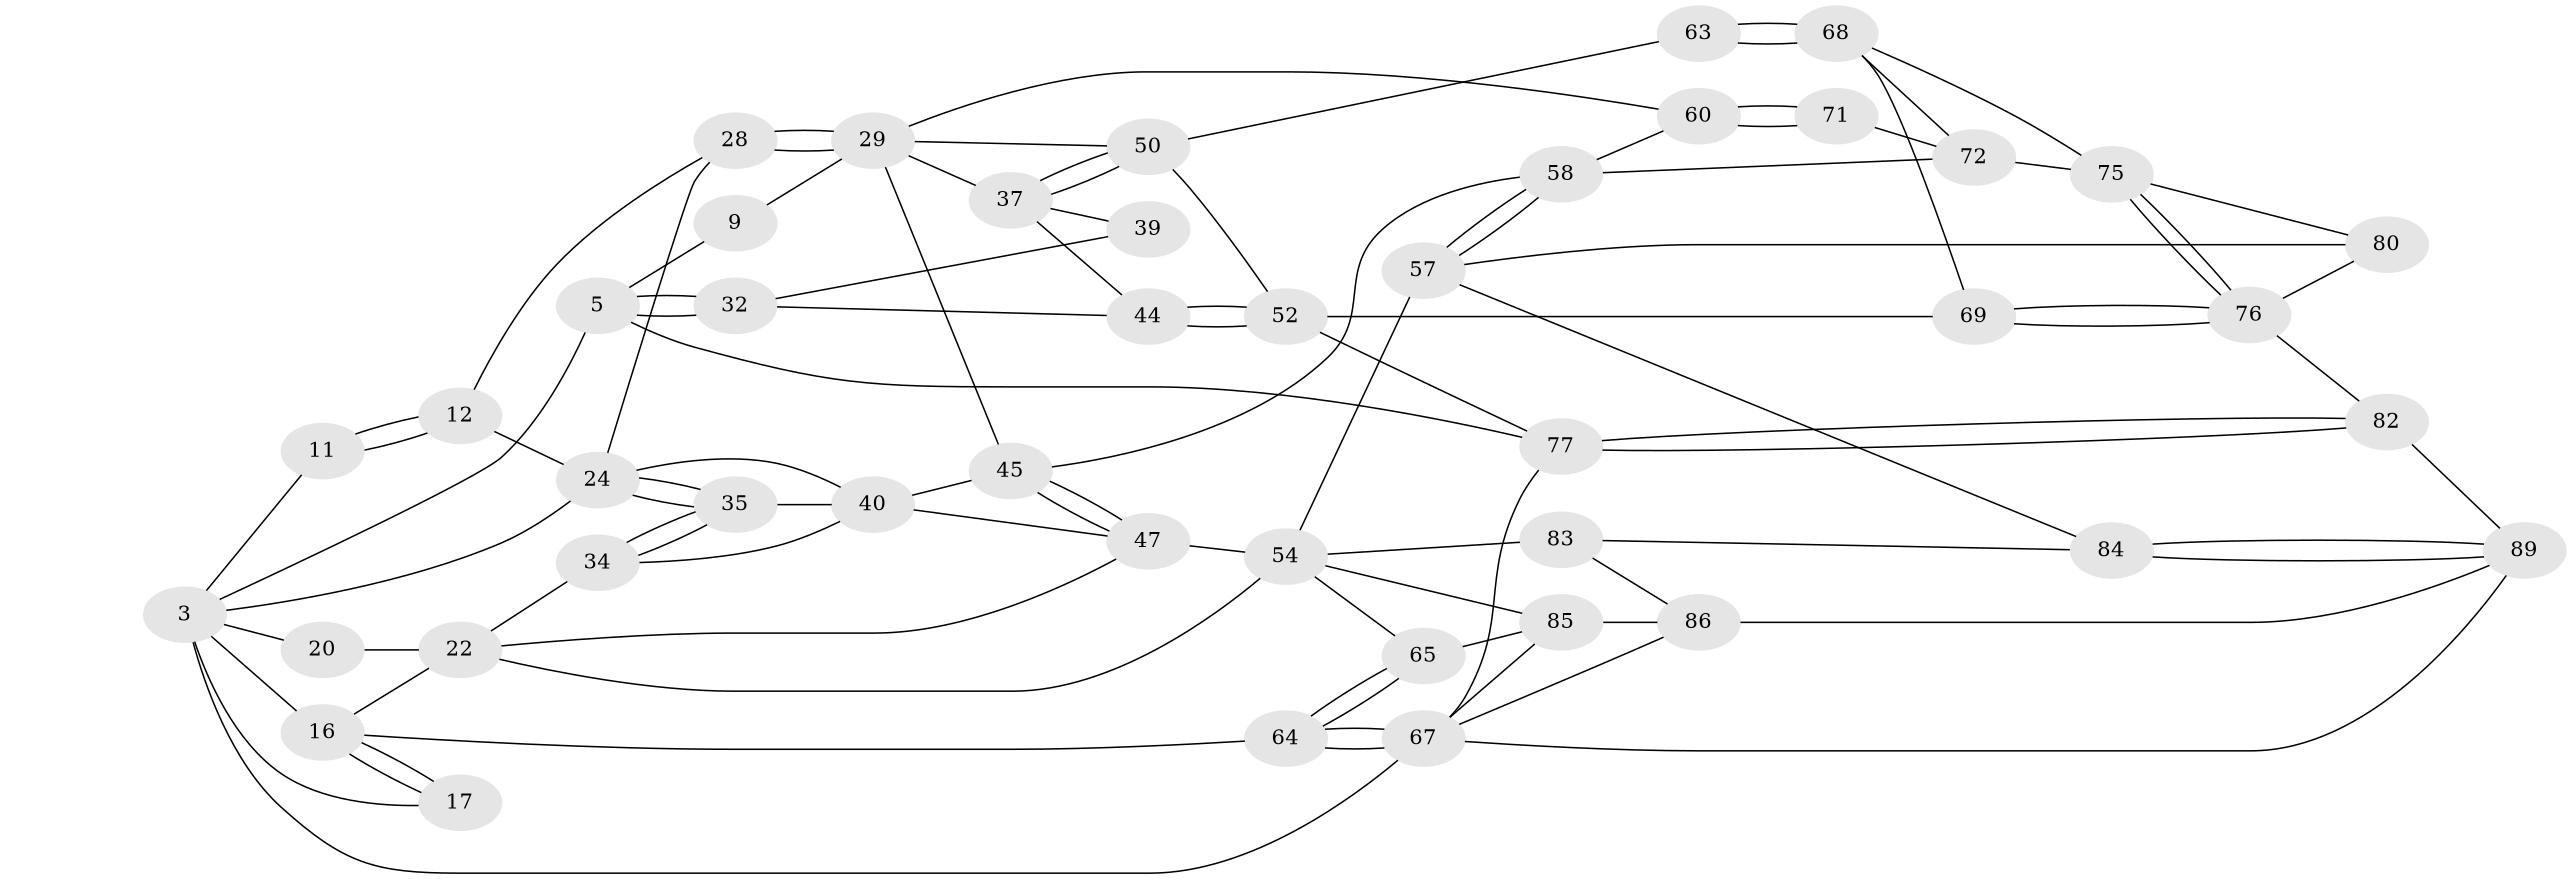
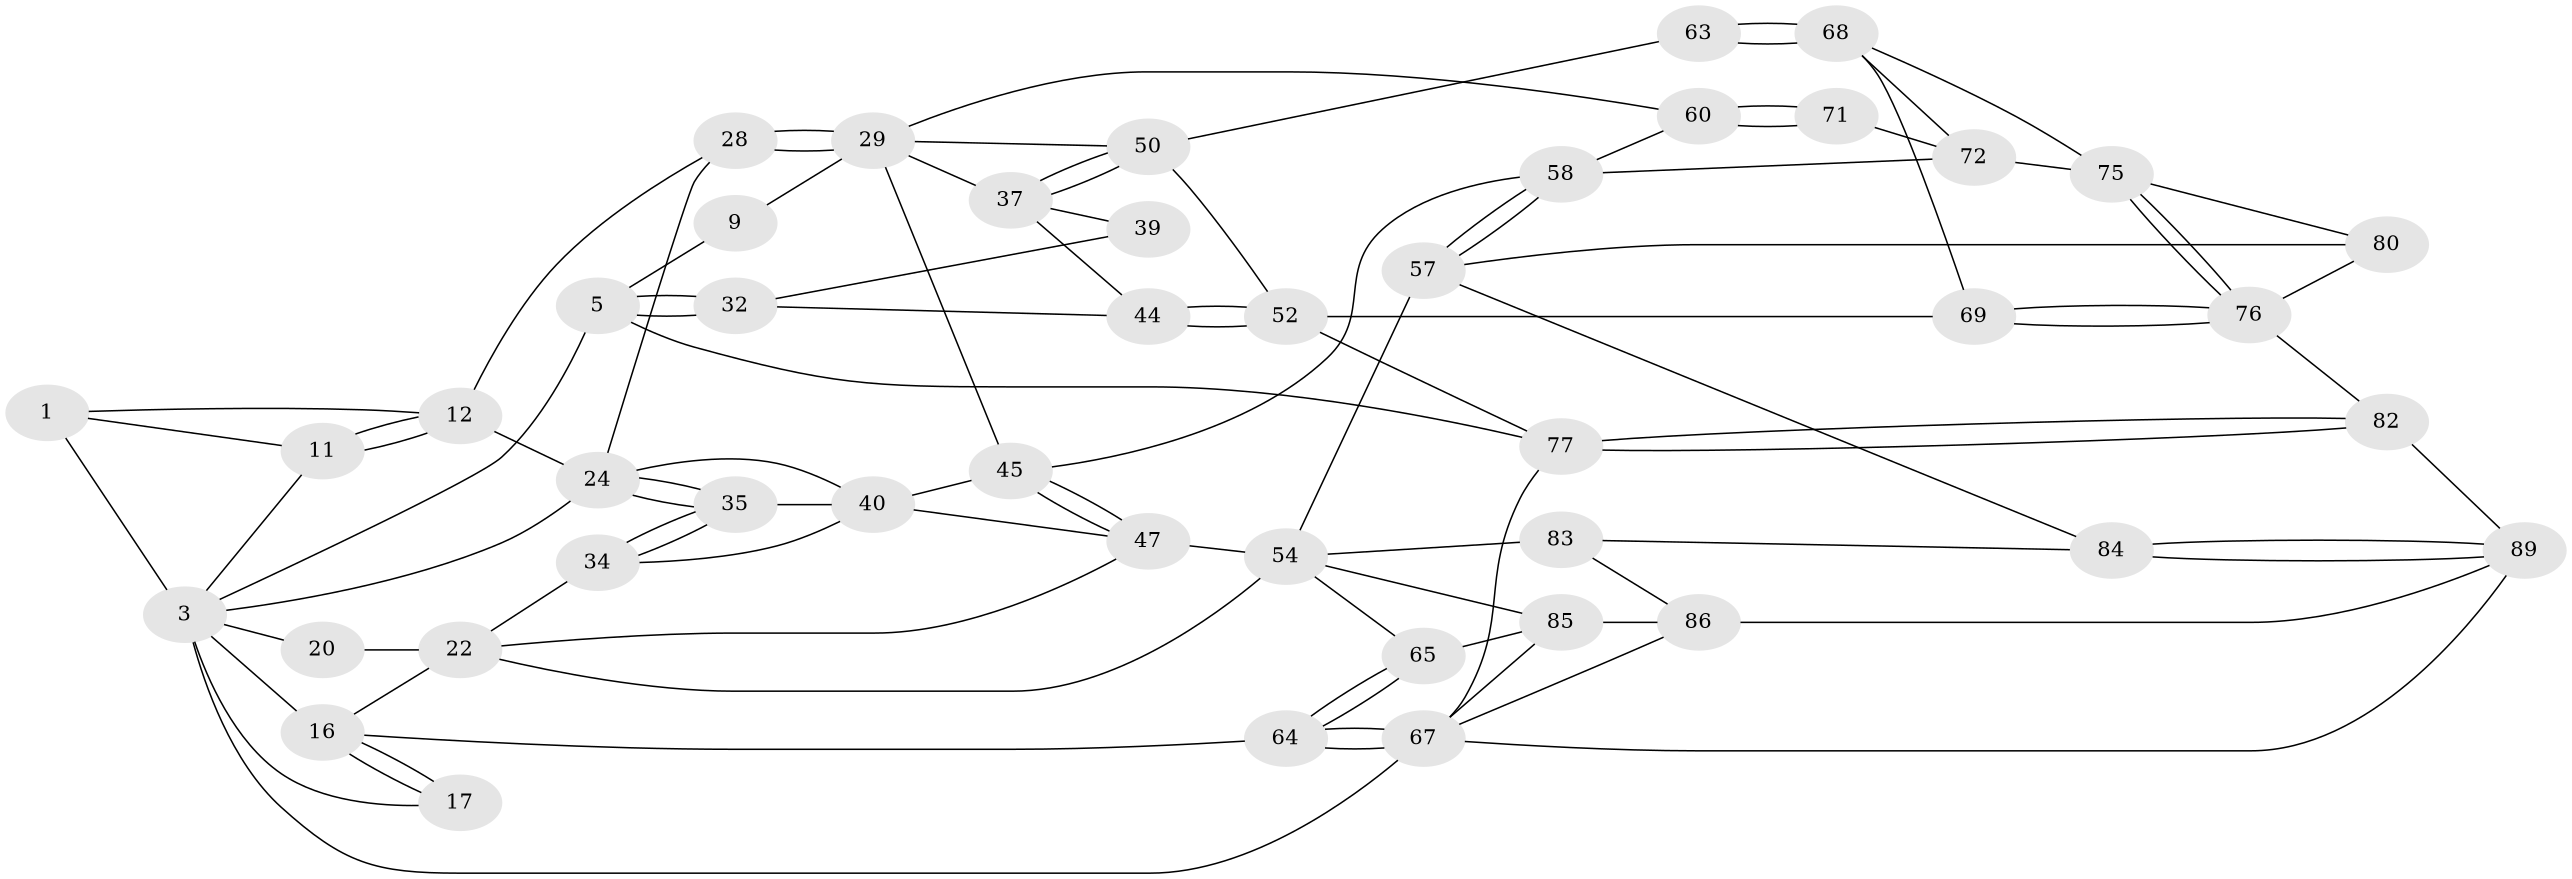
none -> (47, 413)
